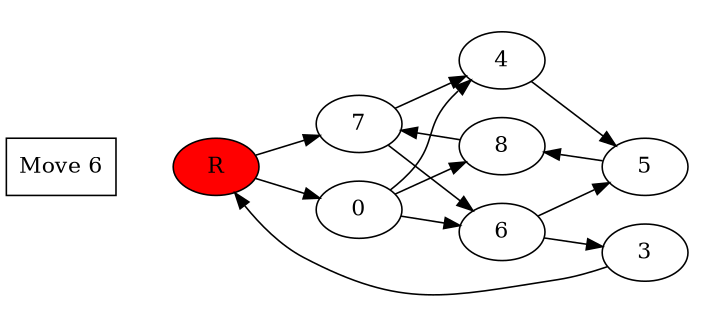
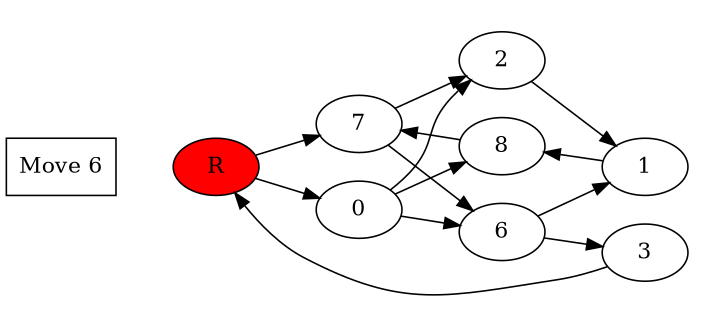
(502, 60) -> (502, 60)
(645, 167) -> (645, 167)
